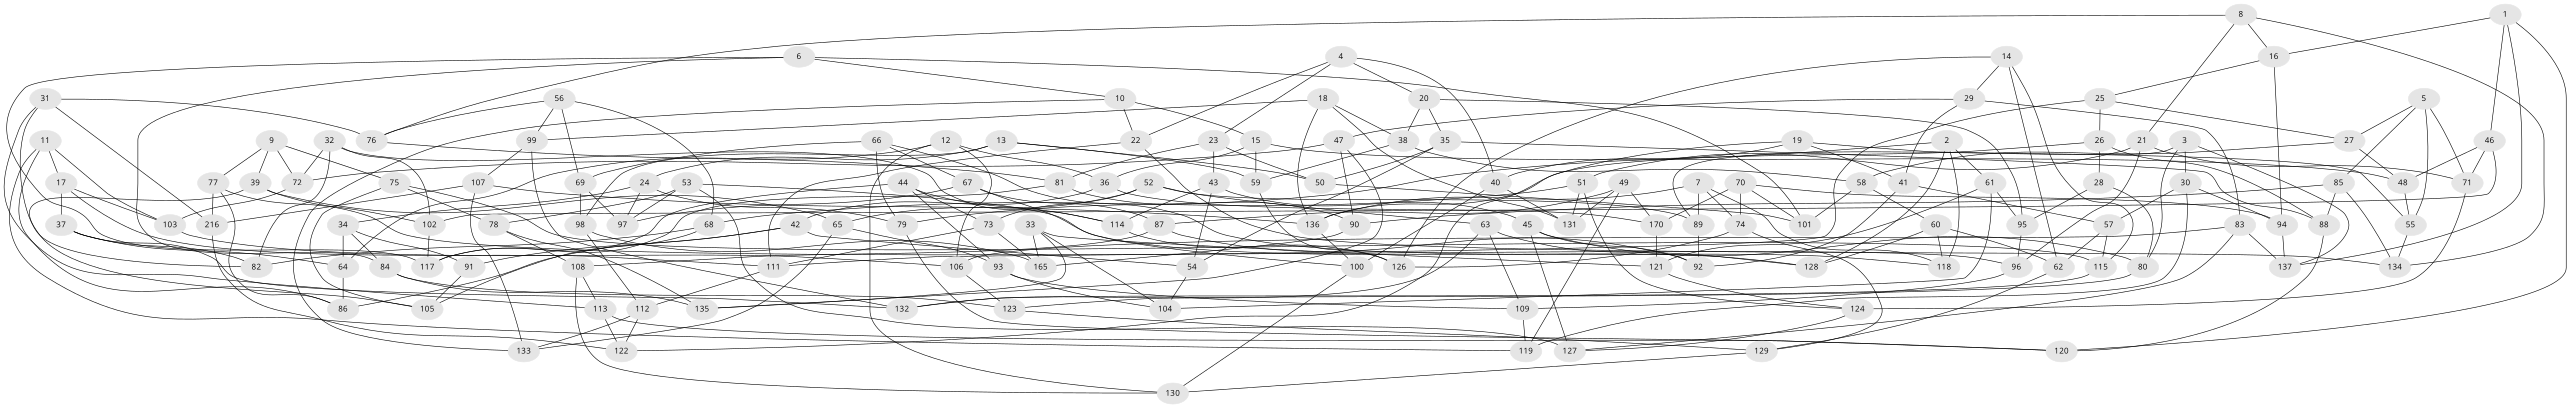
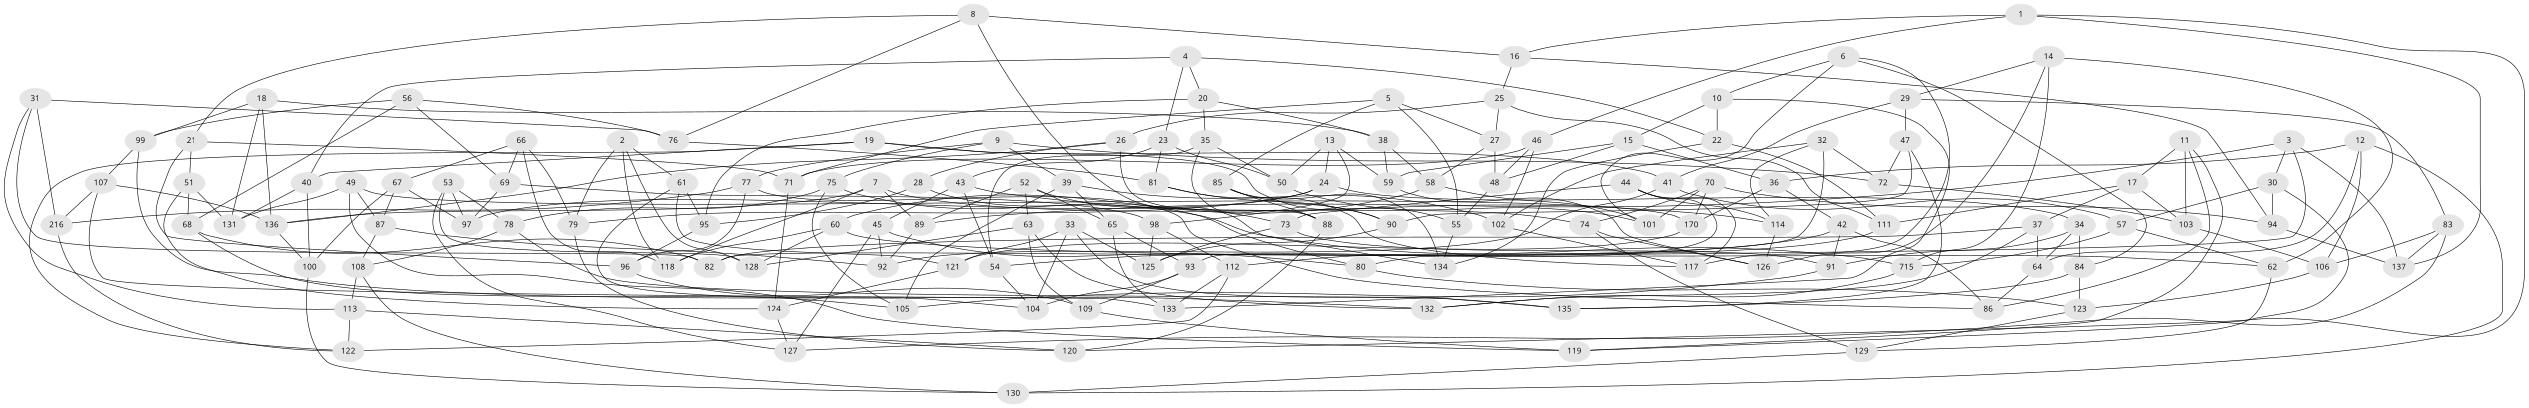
(923, 238) -> (1557, 251)
(1041, 267) -> (1148, 267)
(2101, 267) -> (1907, 267)
